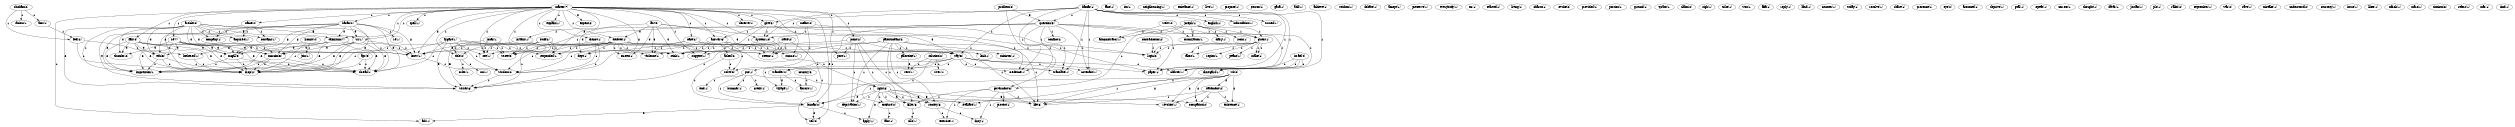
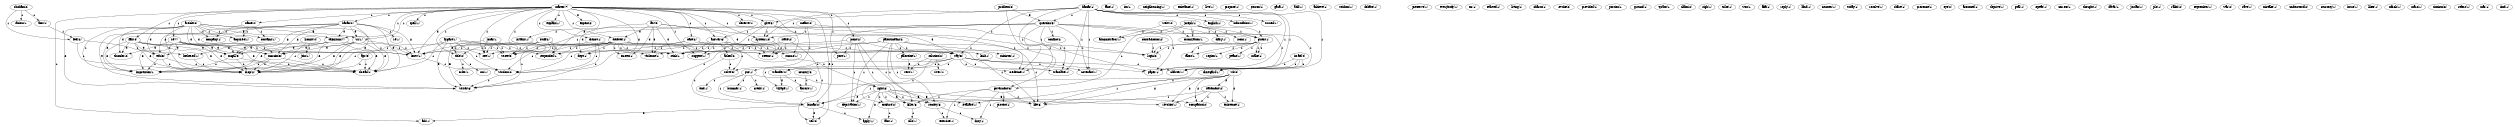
(1394, 7) -> none
